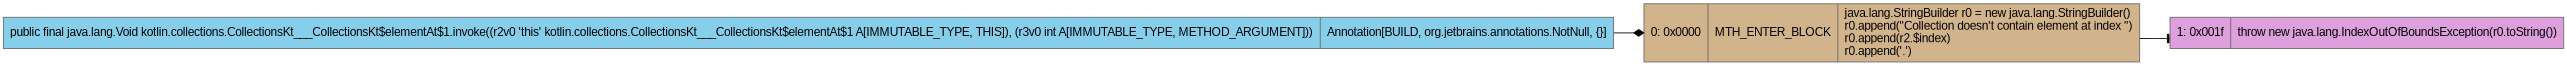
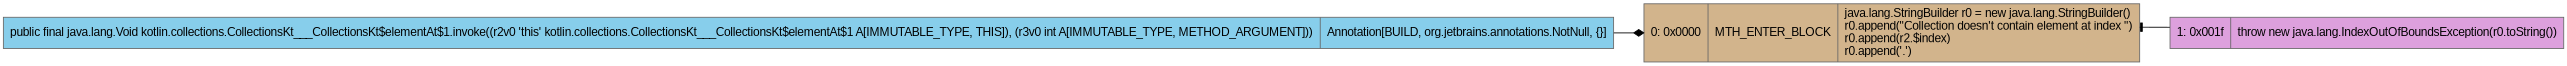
(2153, 39) -> (2157, 27)
